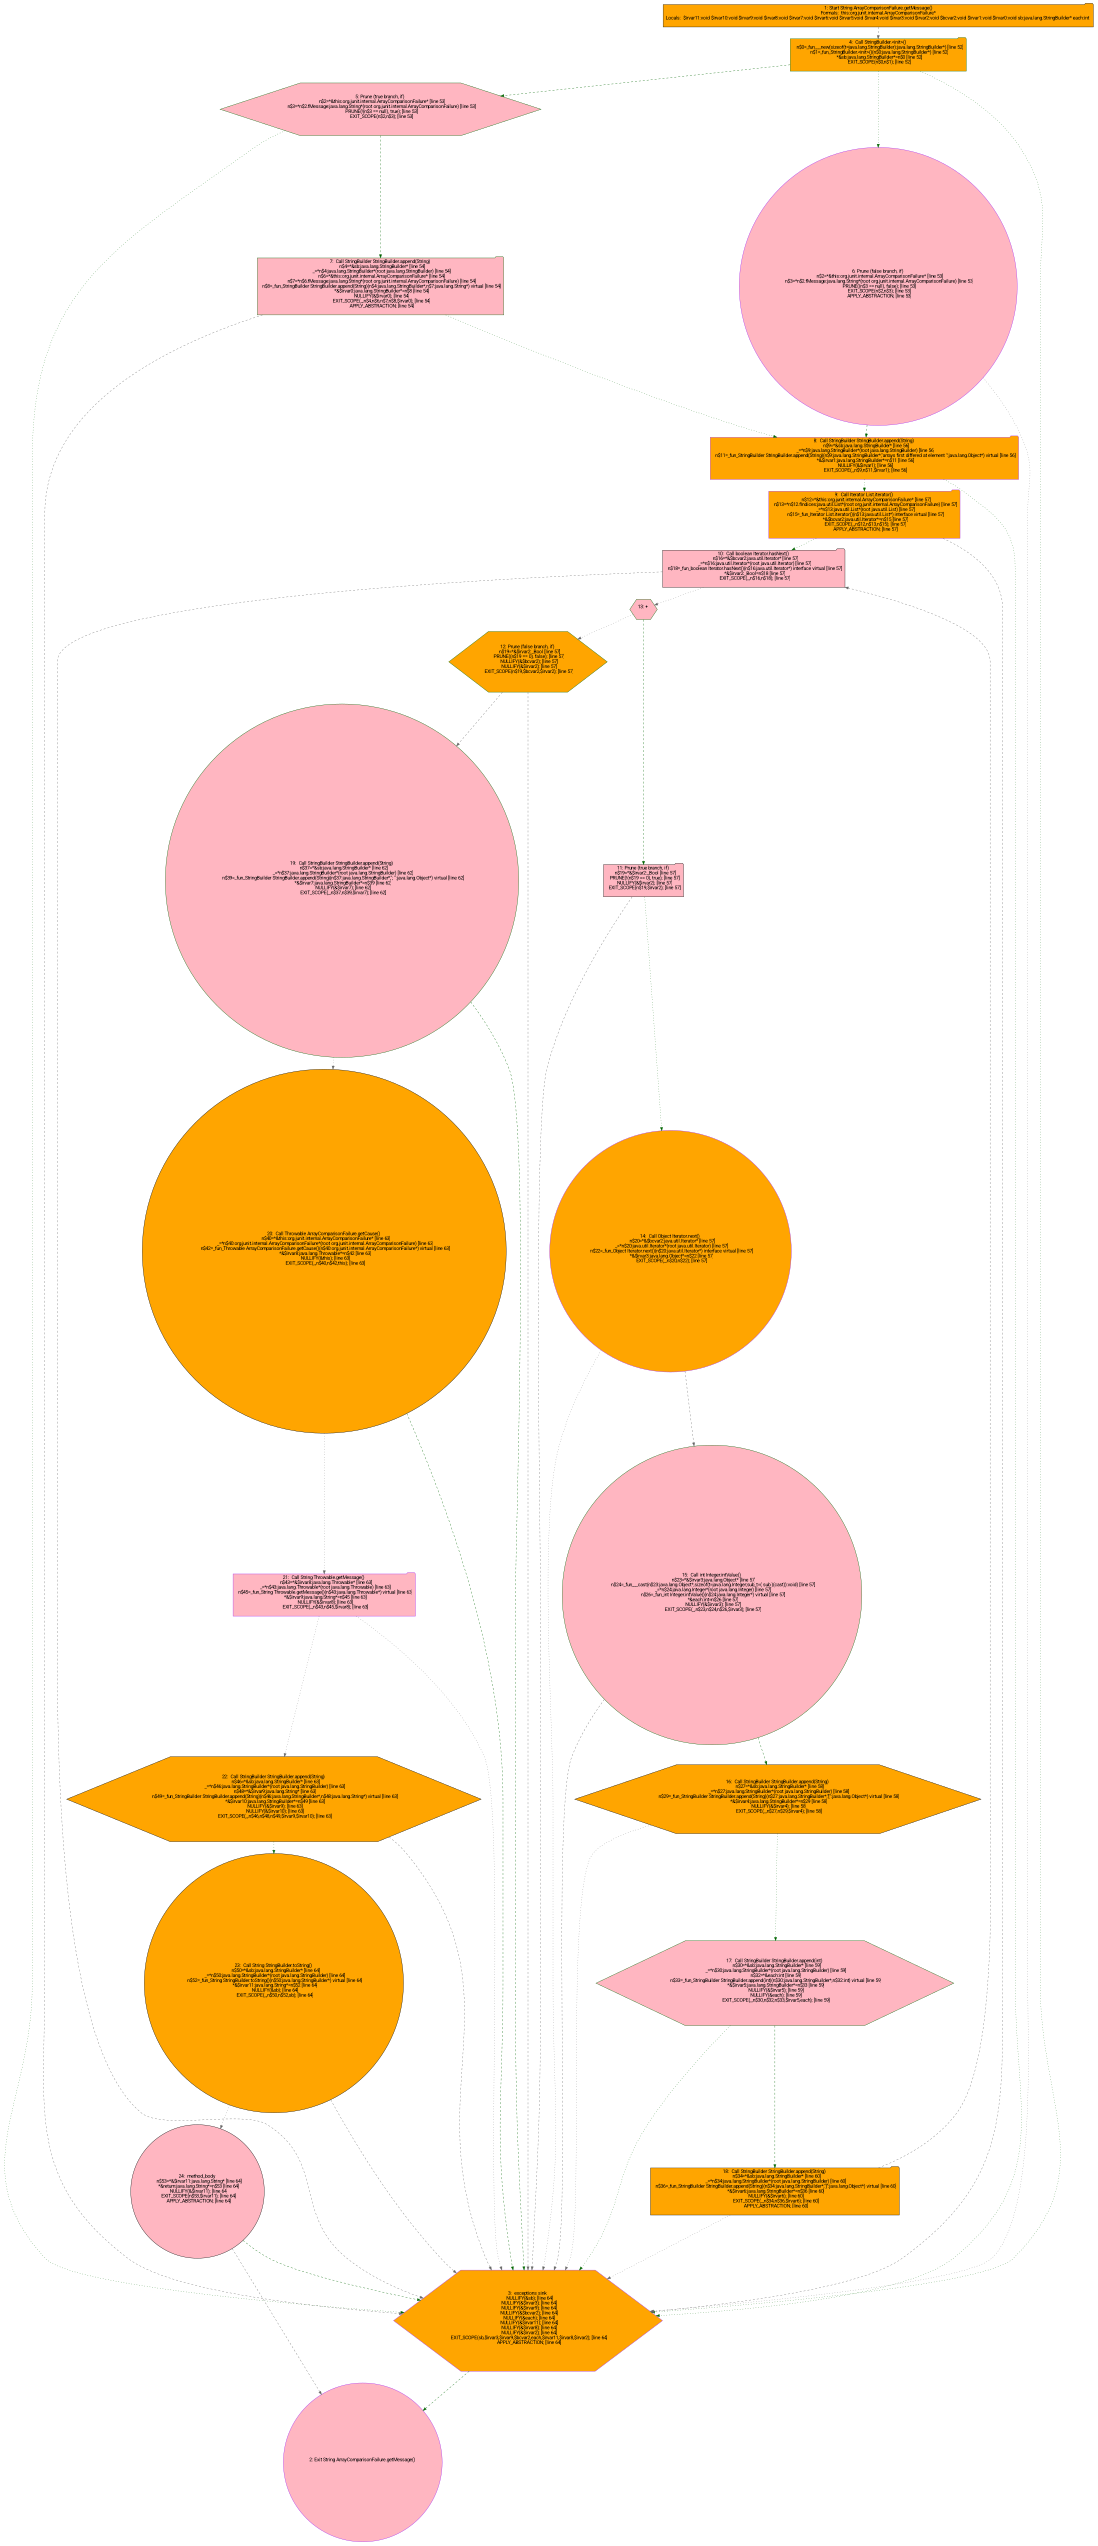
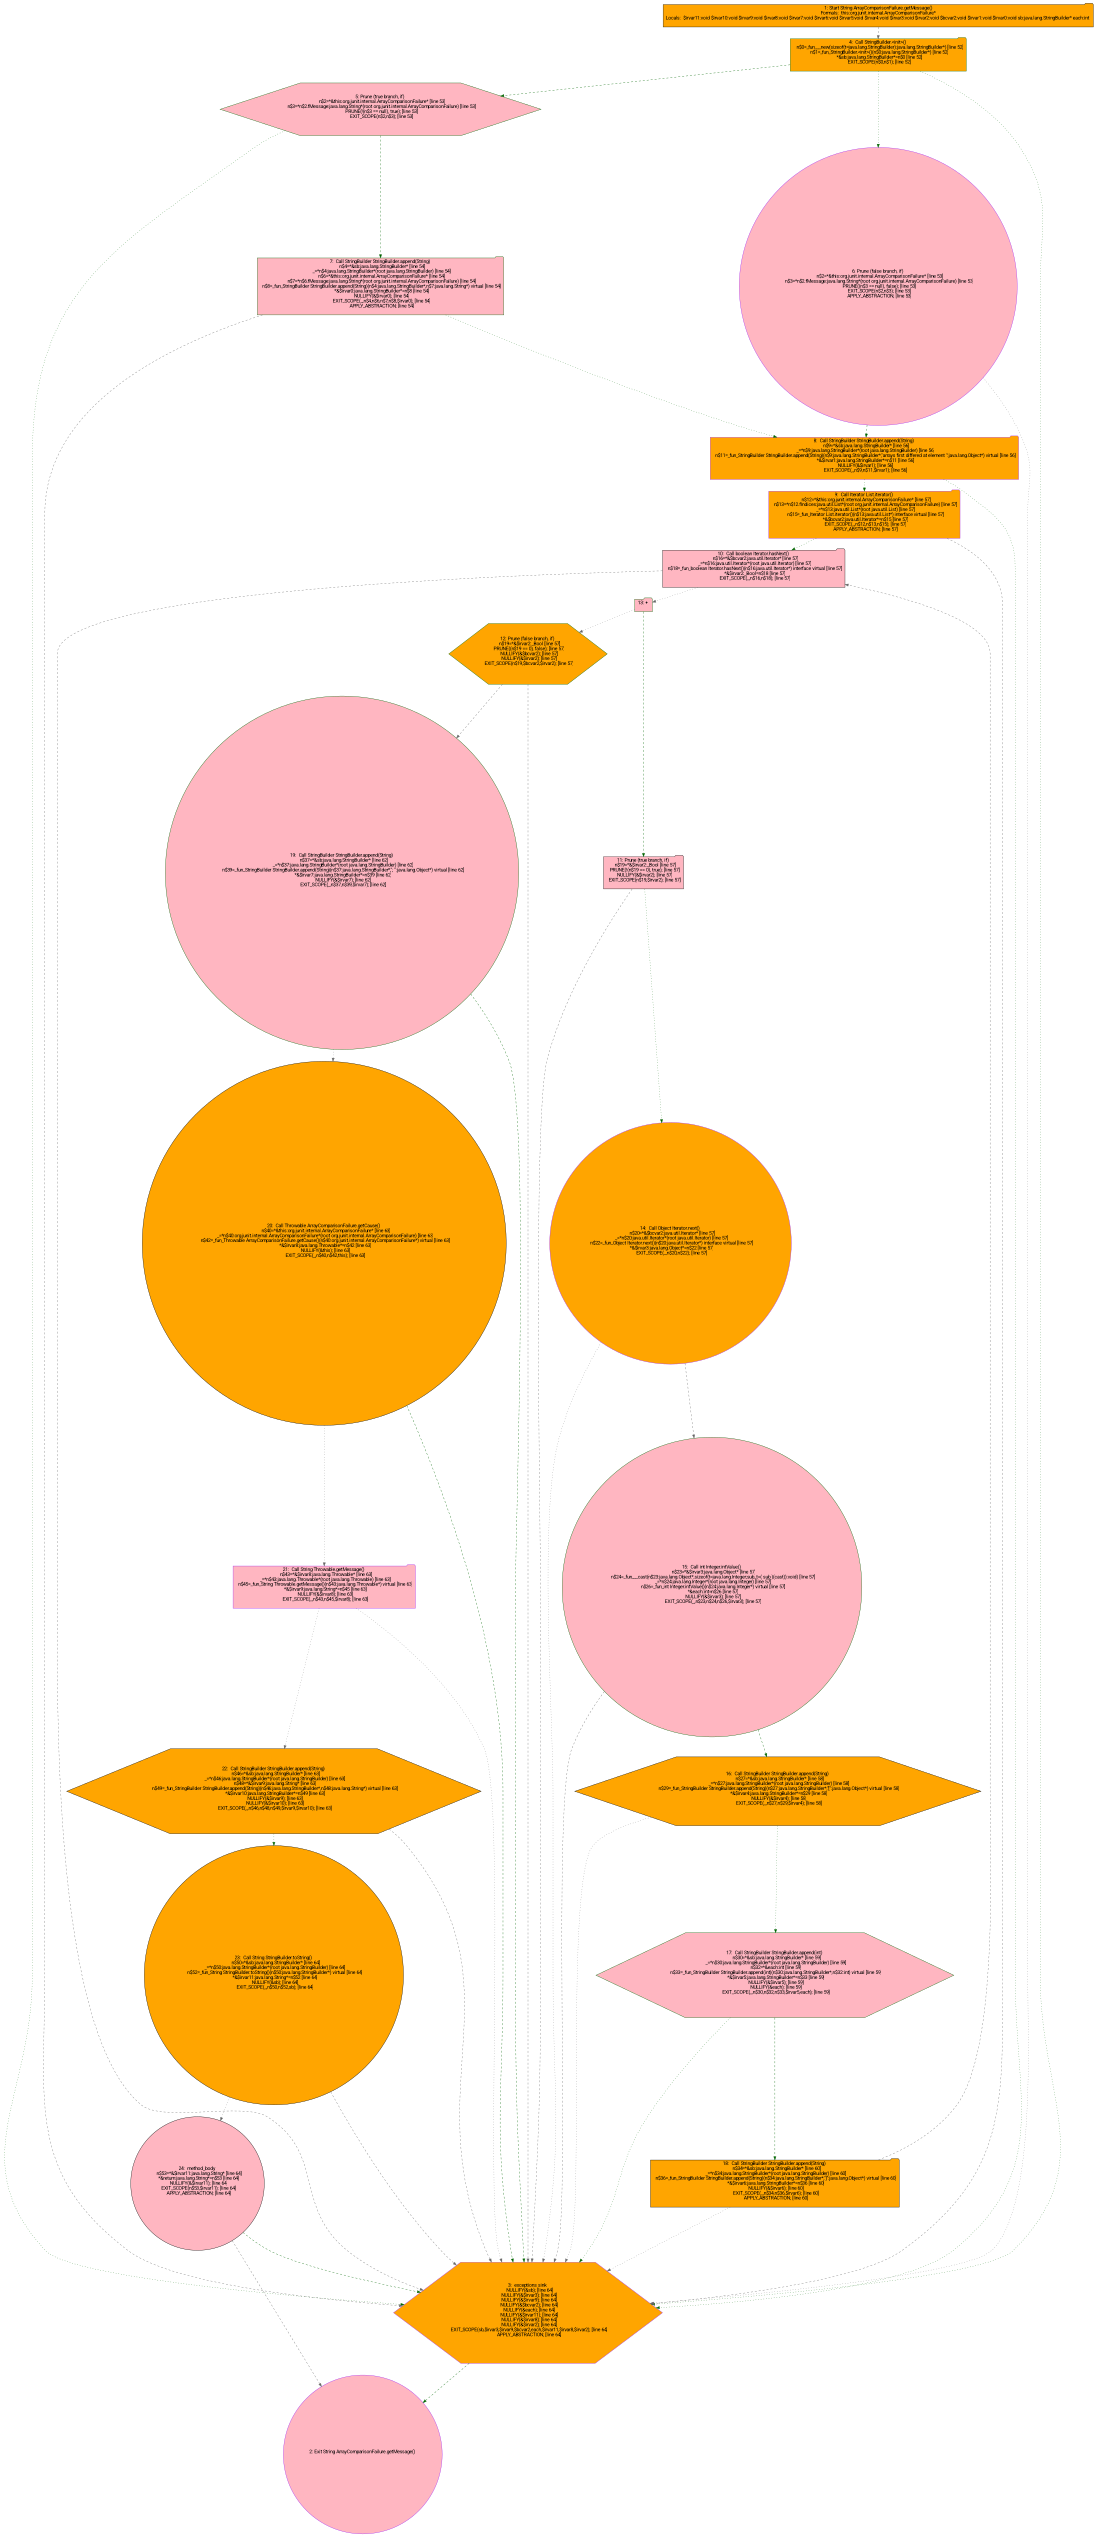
(644, 609) -> (644, 605)
